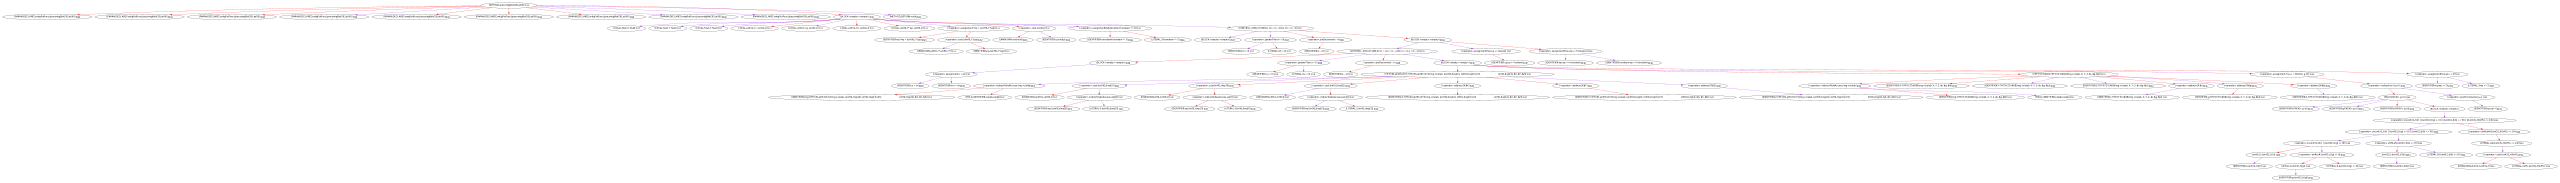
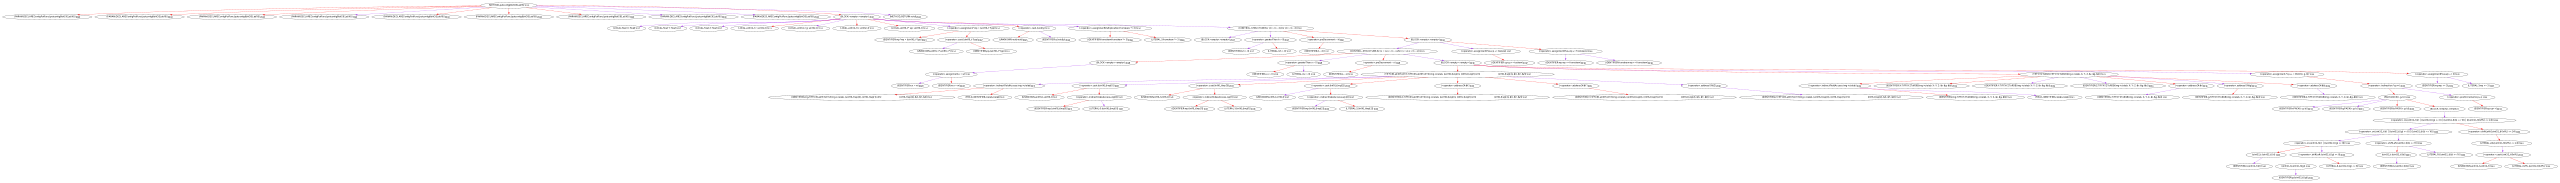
(2477, 103) -> (2477, 103)
(2310, 160) -> none
